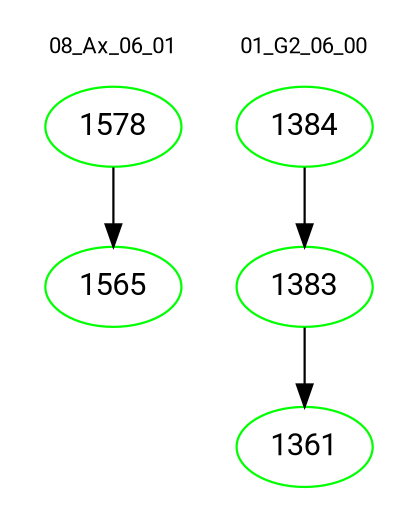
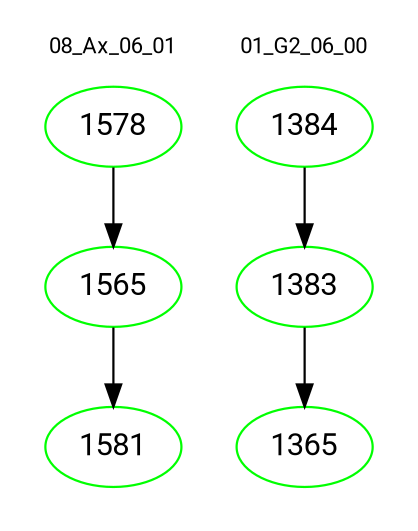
none -> (113, 447)
(305, 447) -> (305, 447)
